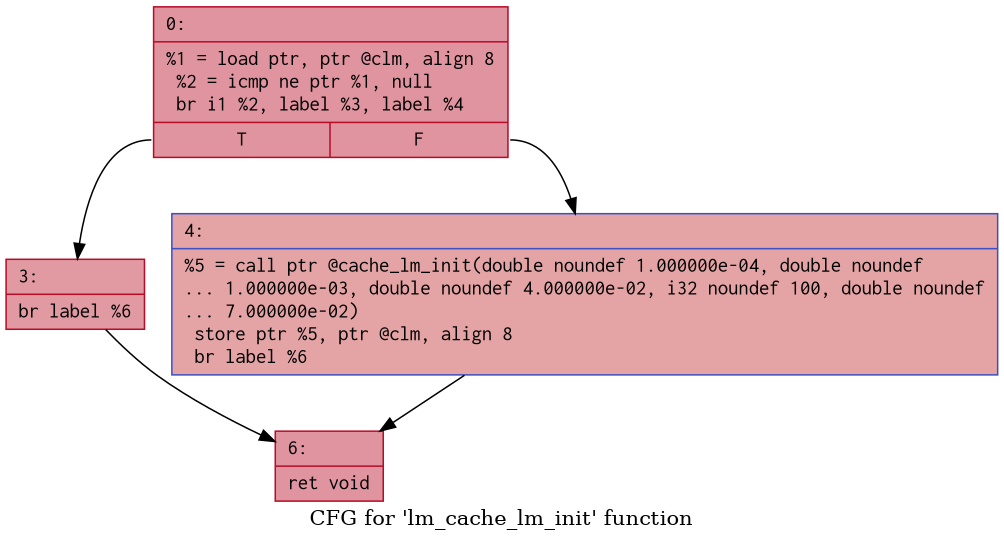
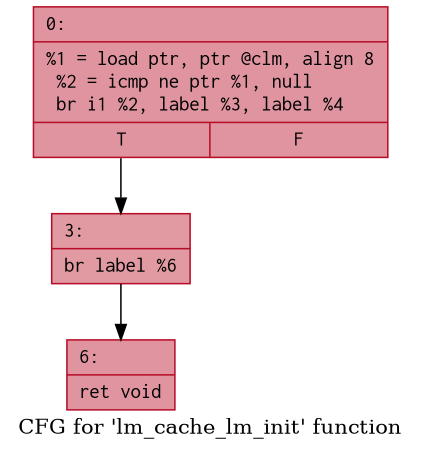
(585, 294) -> none
